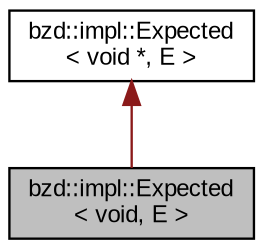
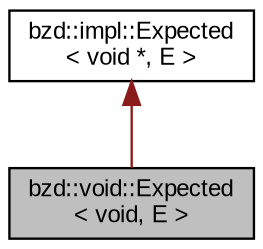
(132, 203) -> (132, 203)
